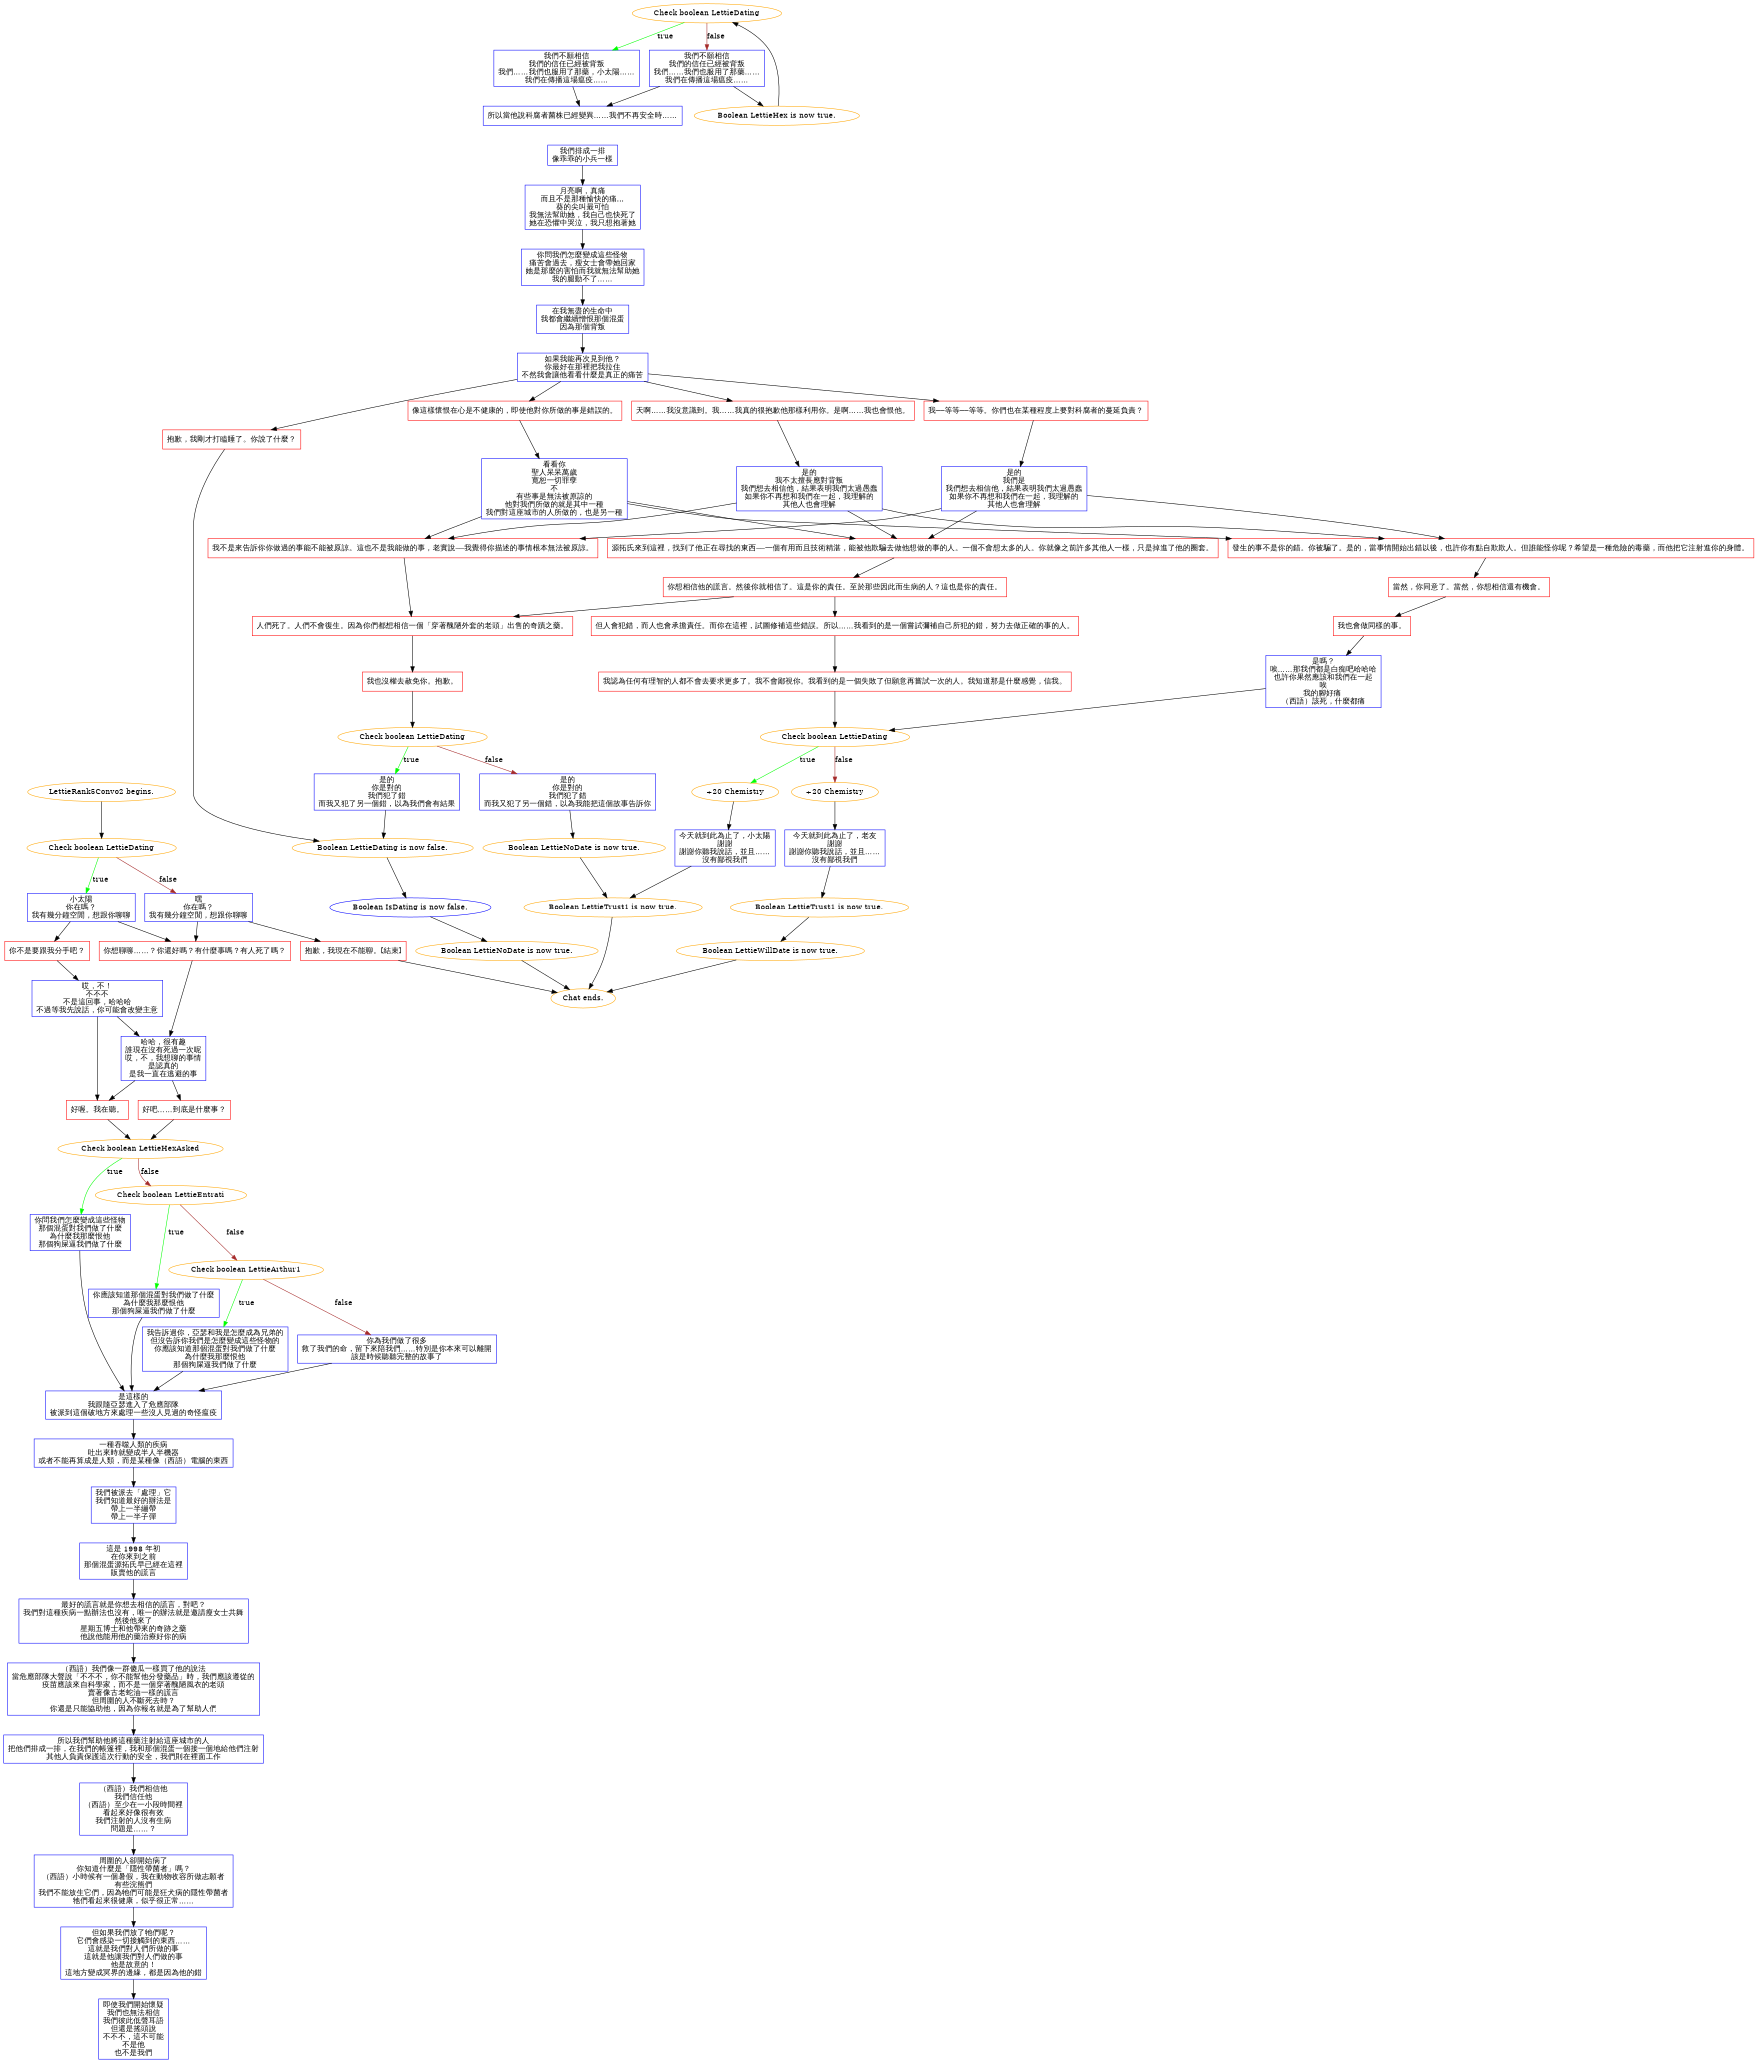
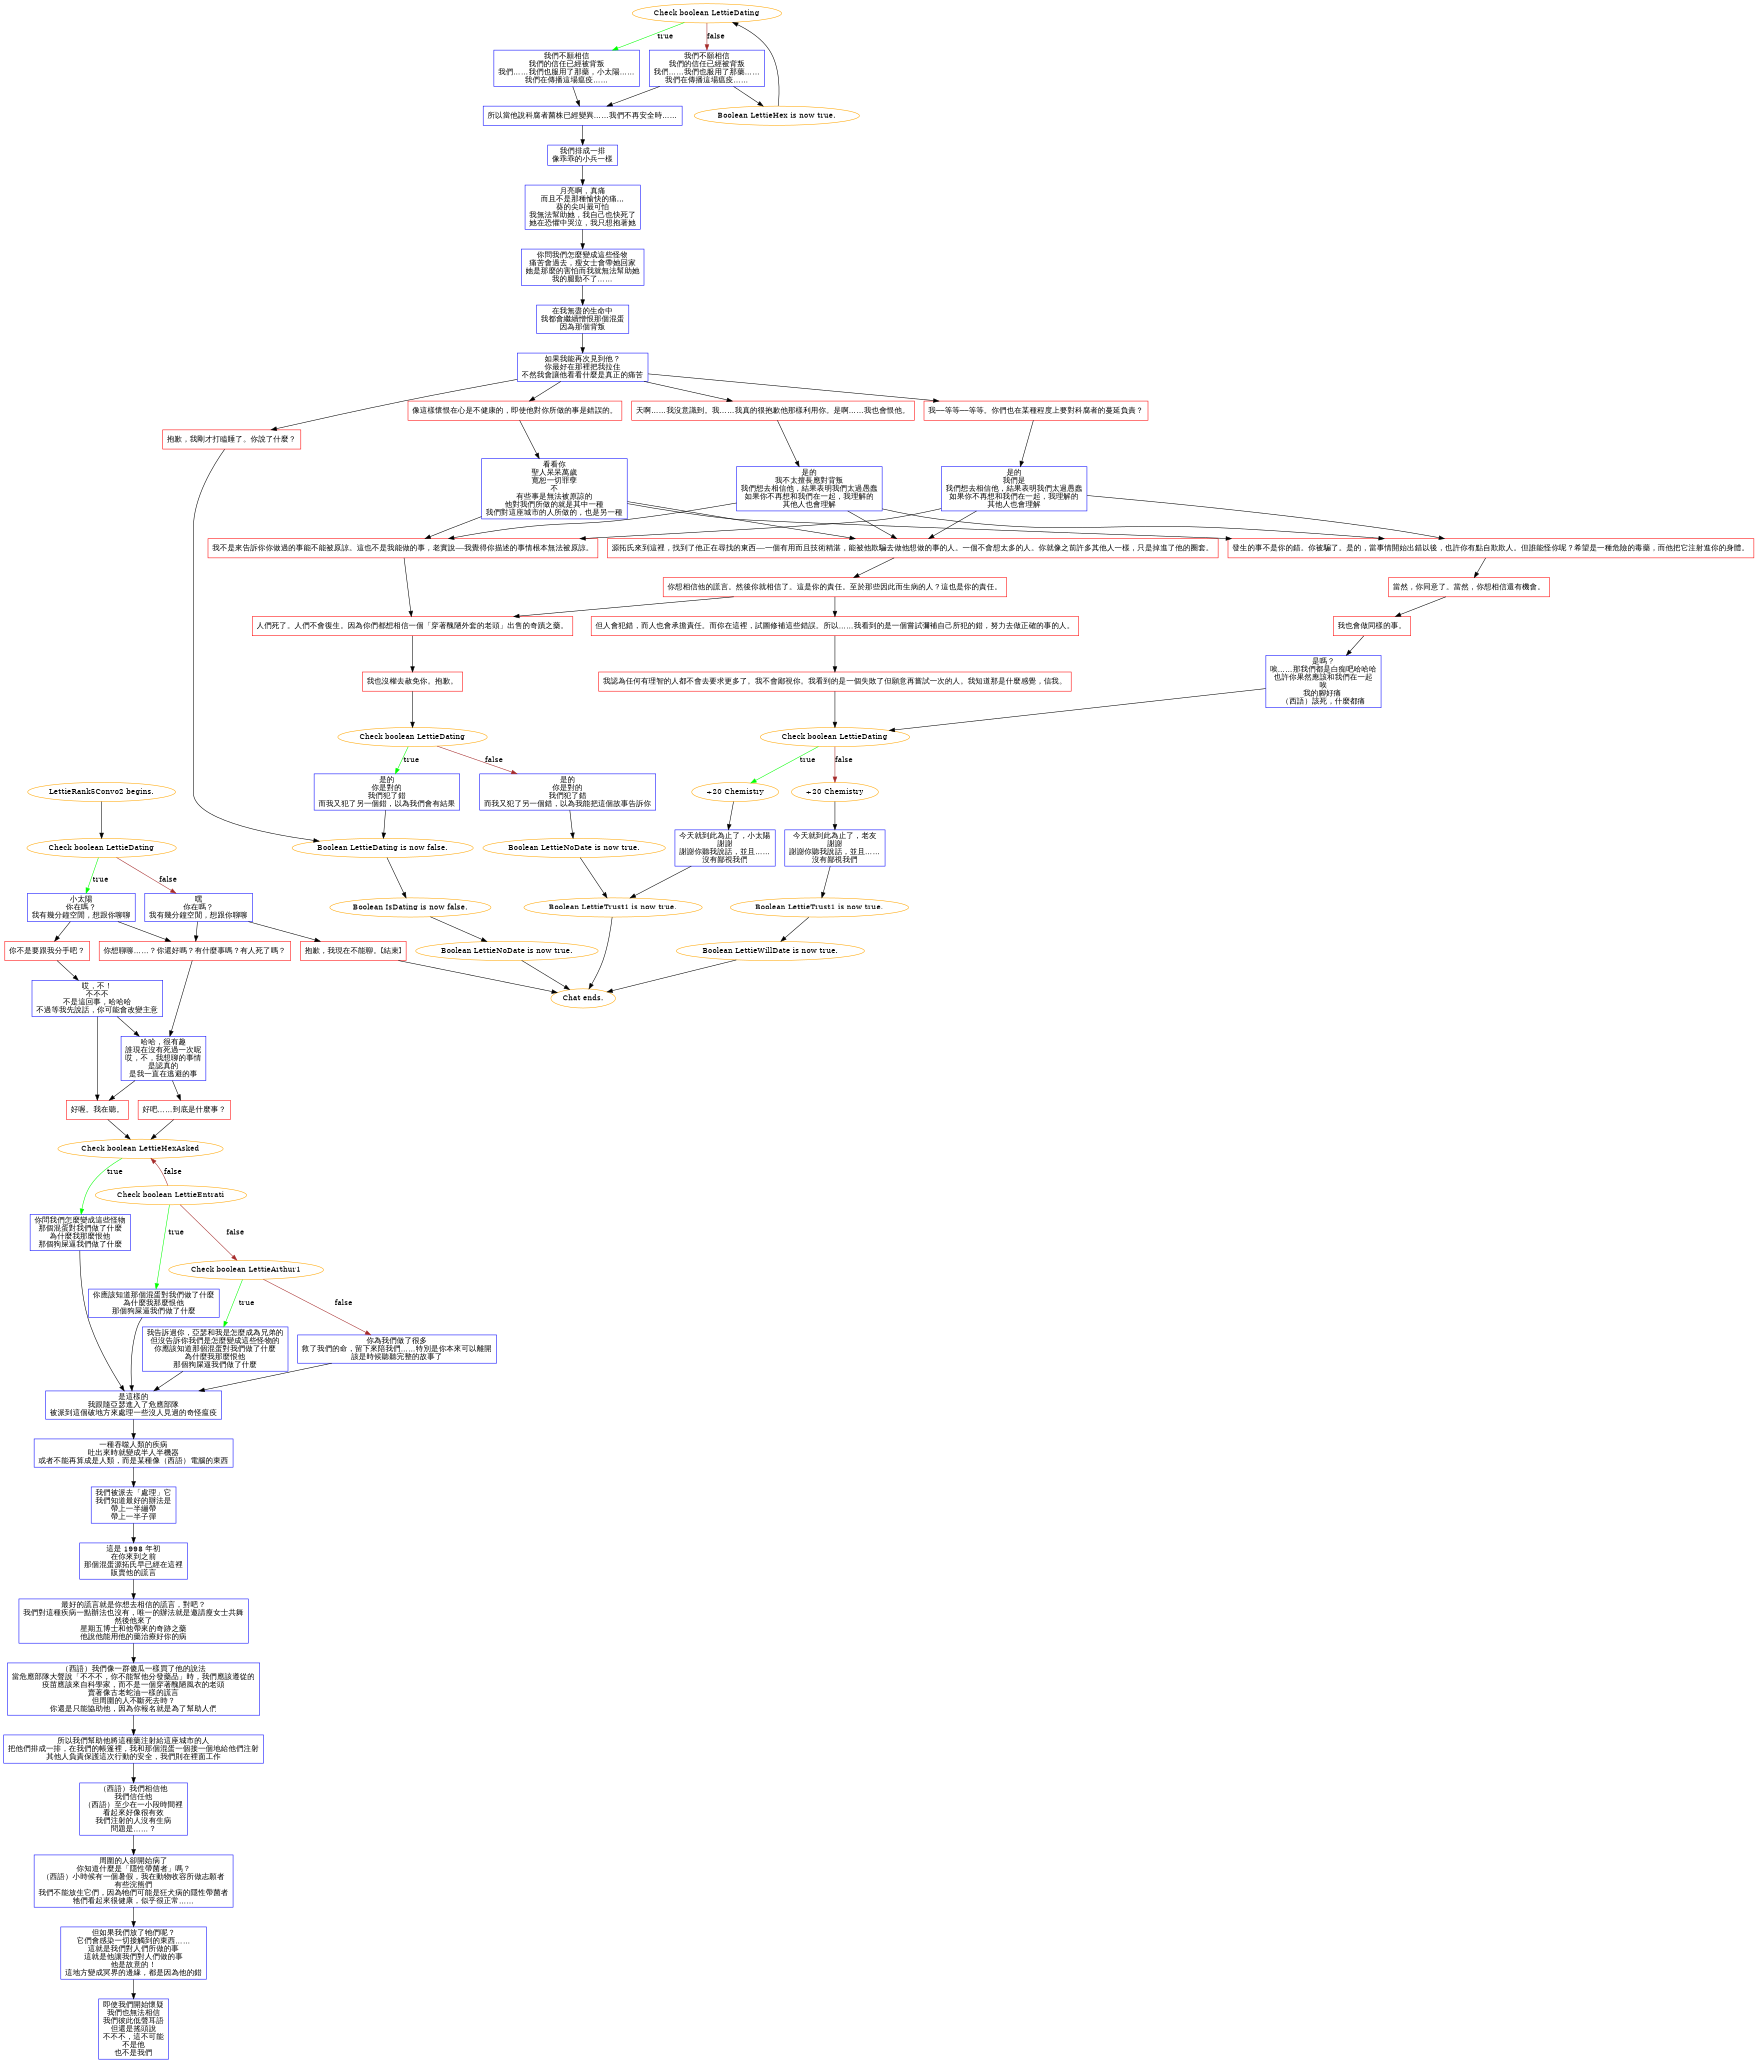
none -> (583, 132)
(410, 907) -> (410, 907)
(139, 1172) -> (162, 1173)
